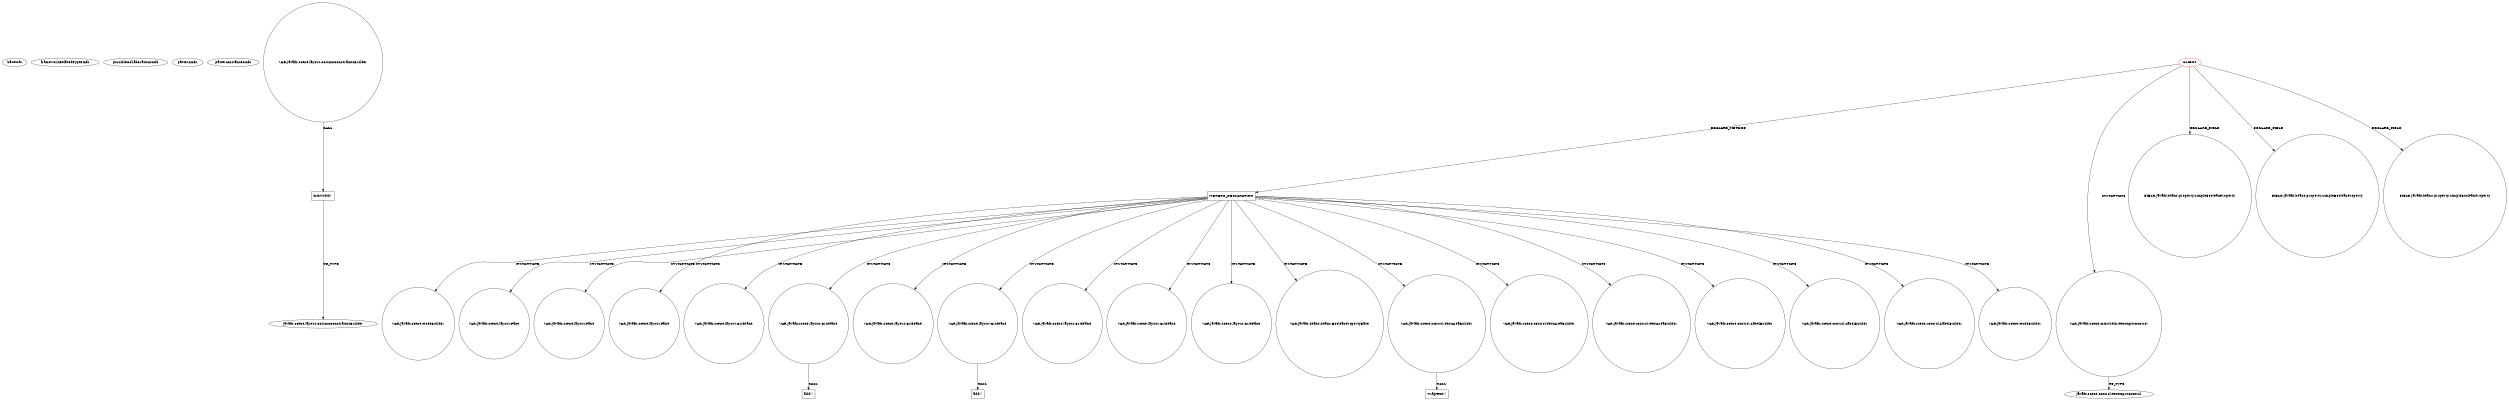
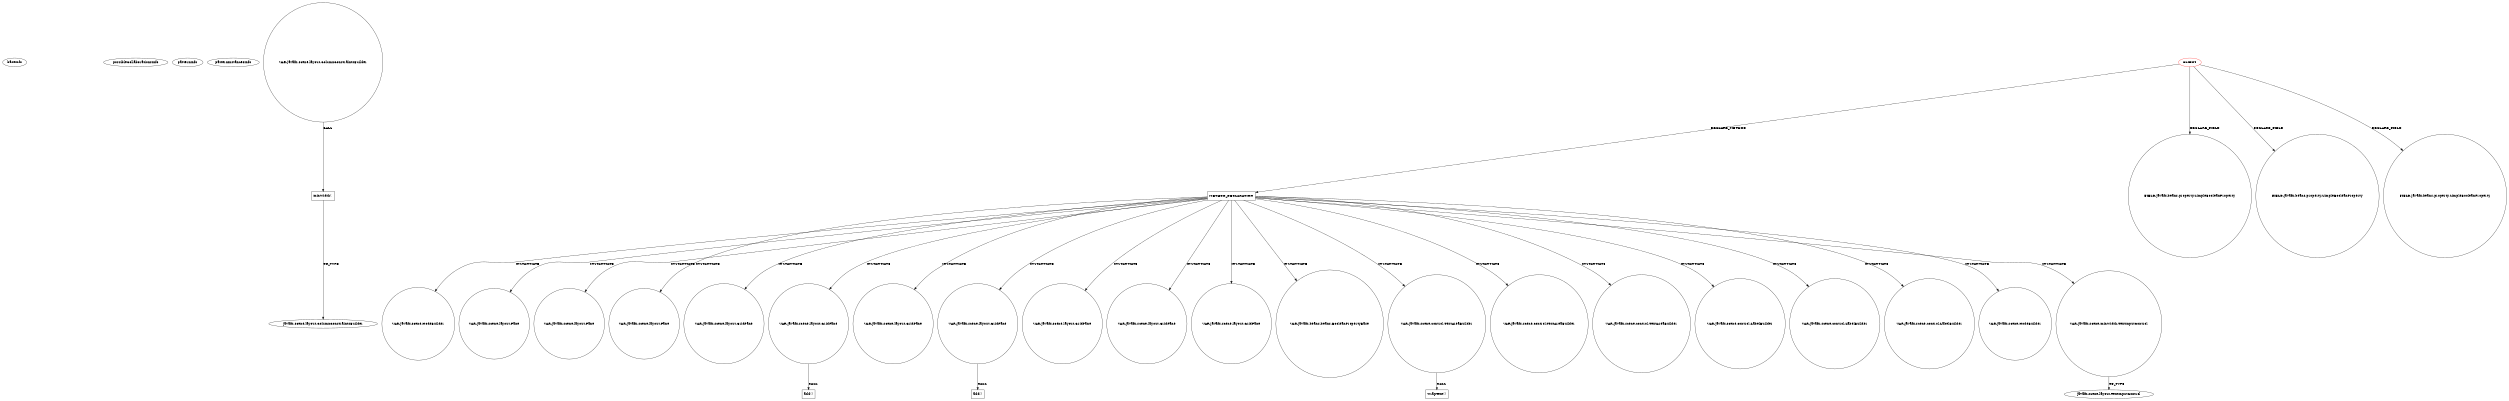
(65, 62) -> none
(2096, 149) -> (1666, 231)
(2109, 394) -> (2109, 394)
